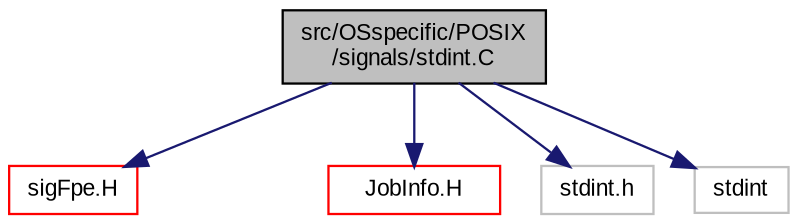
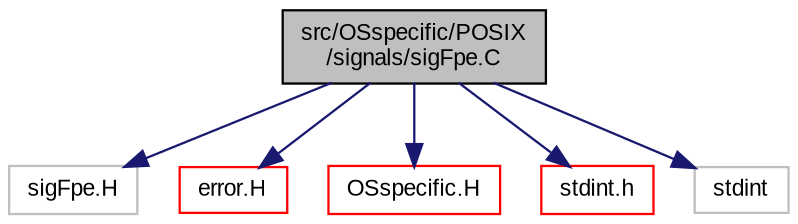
(414, 47) -> (414, 47)
(73, 190) -> (73, 190)
none -> (233, 190)
(414, 190) -> (414, 190)
(597, 190) -> (597, 190)
